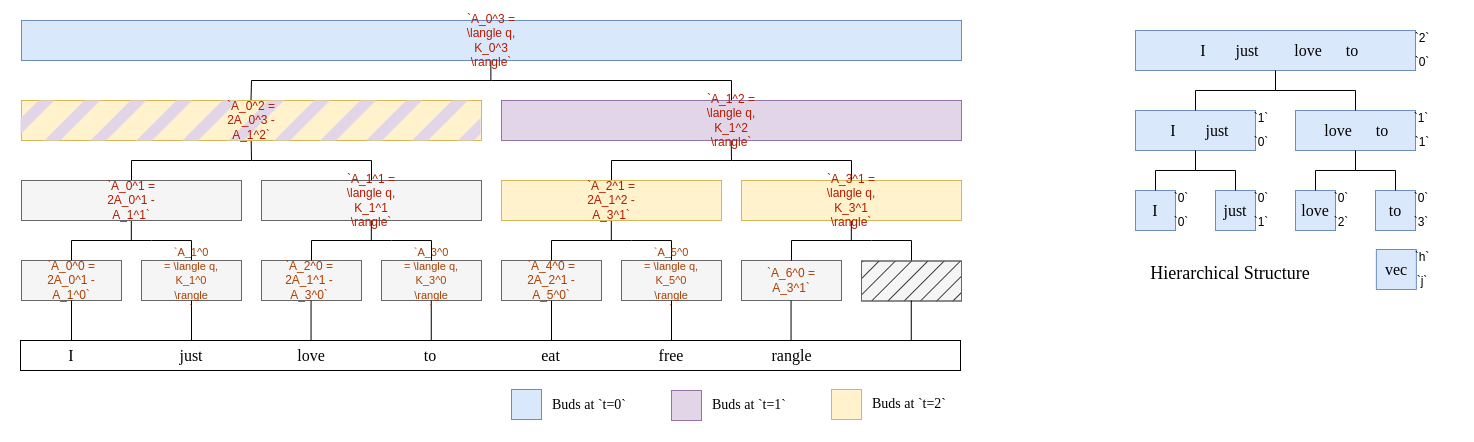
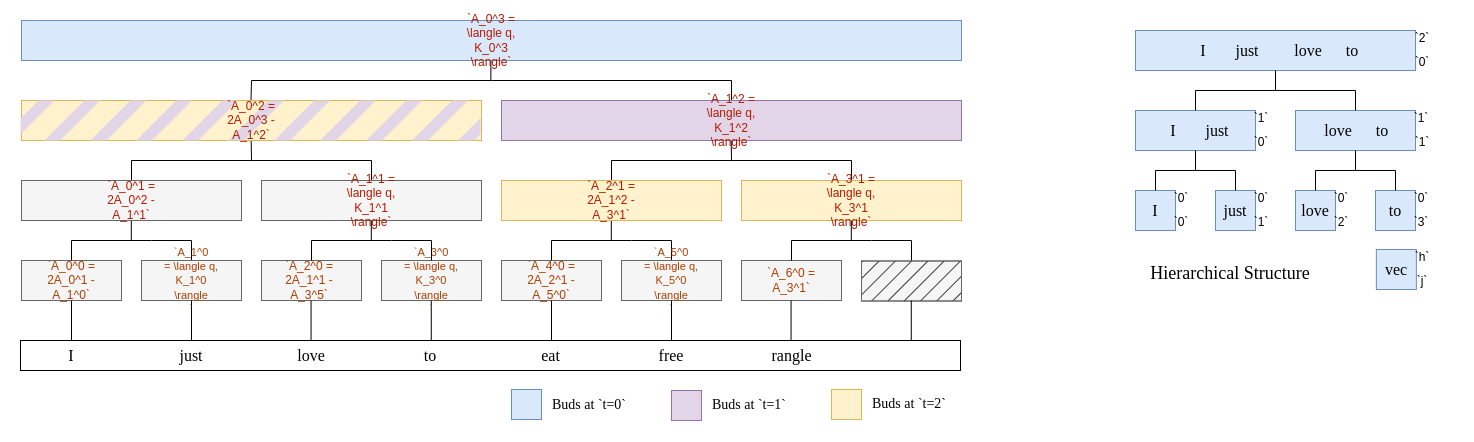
(132, 201) -> (132, 201)
(310, 281) -> (310, 281)
